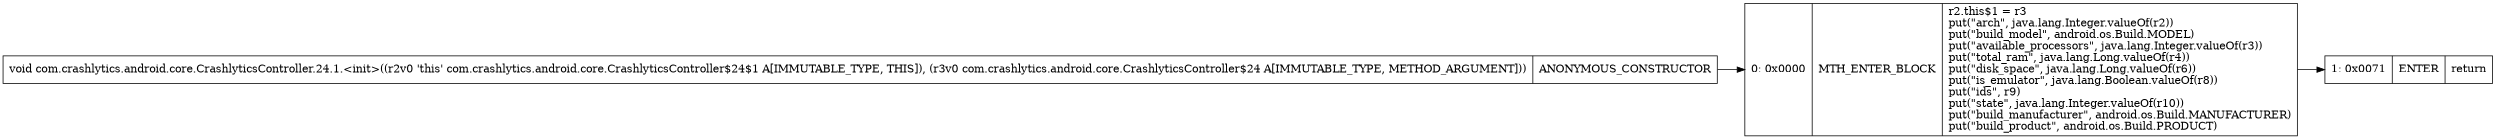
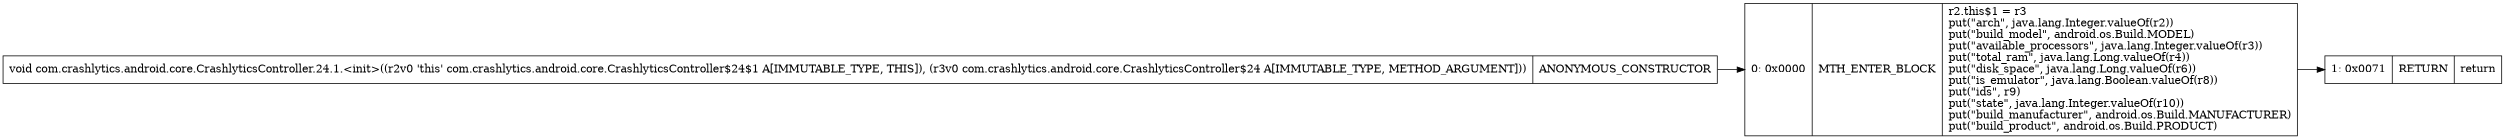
(2419, 69) -> (2423, 69)
